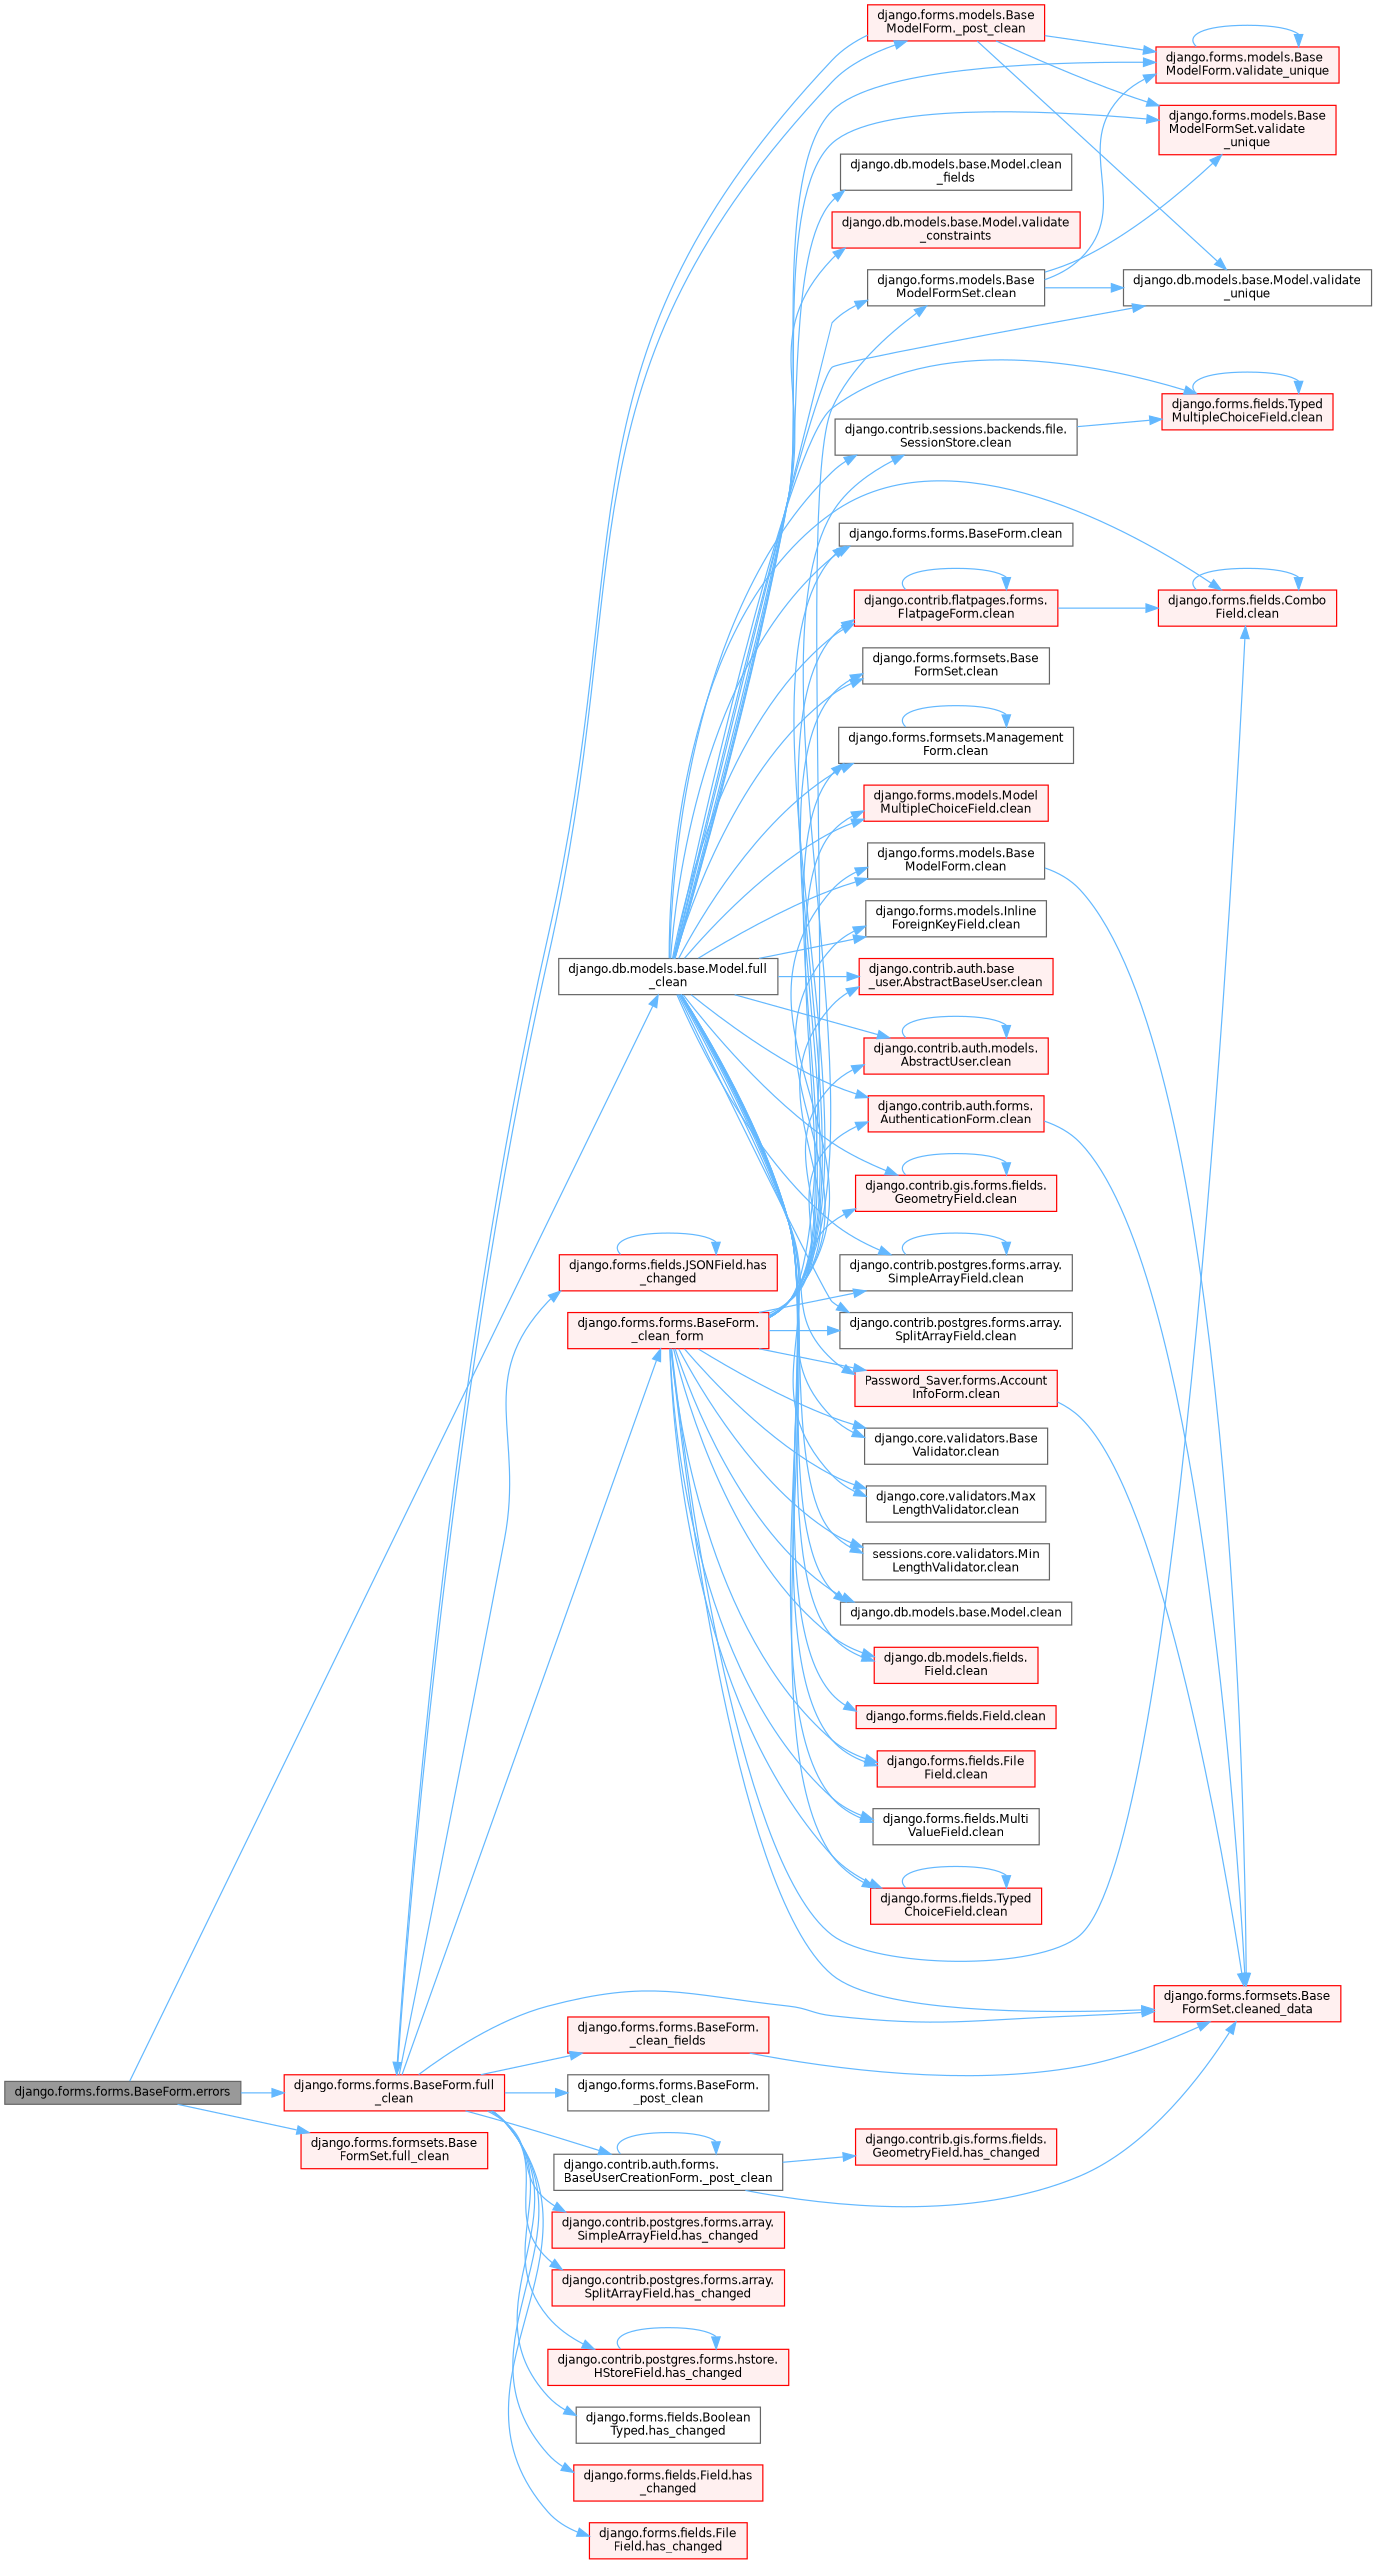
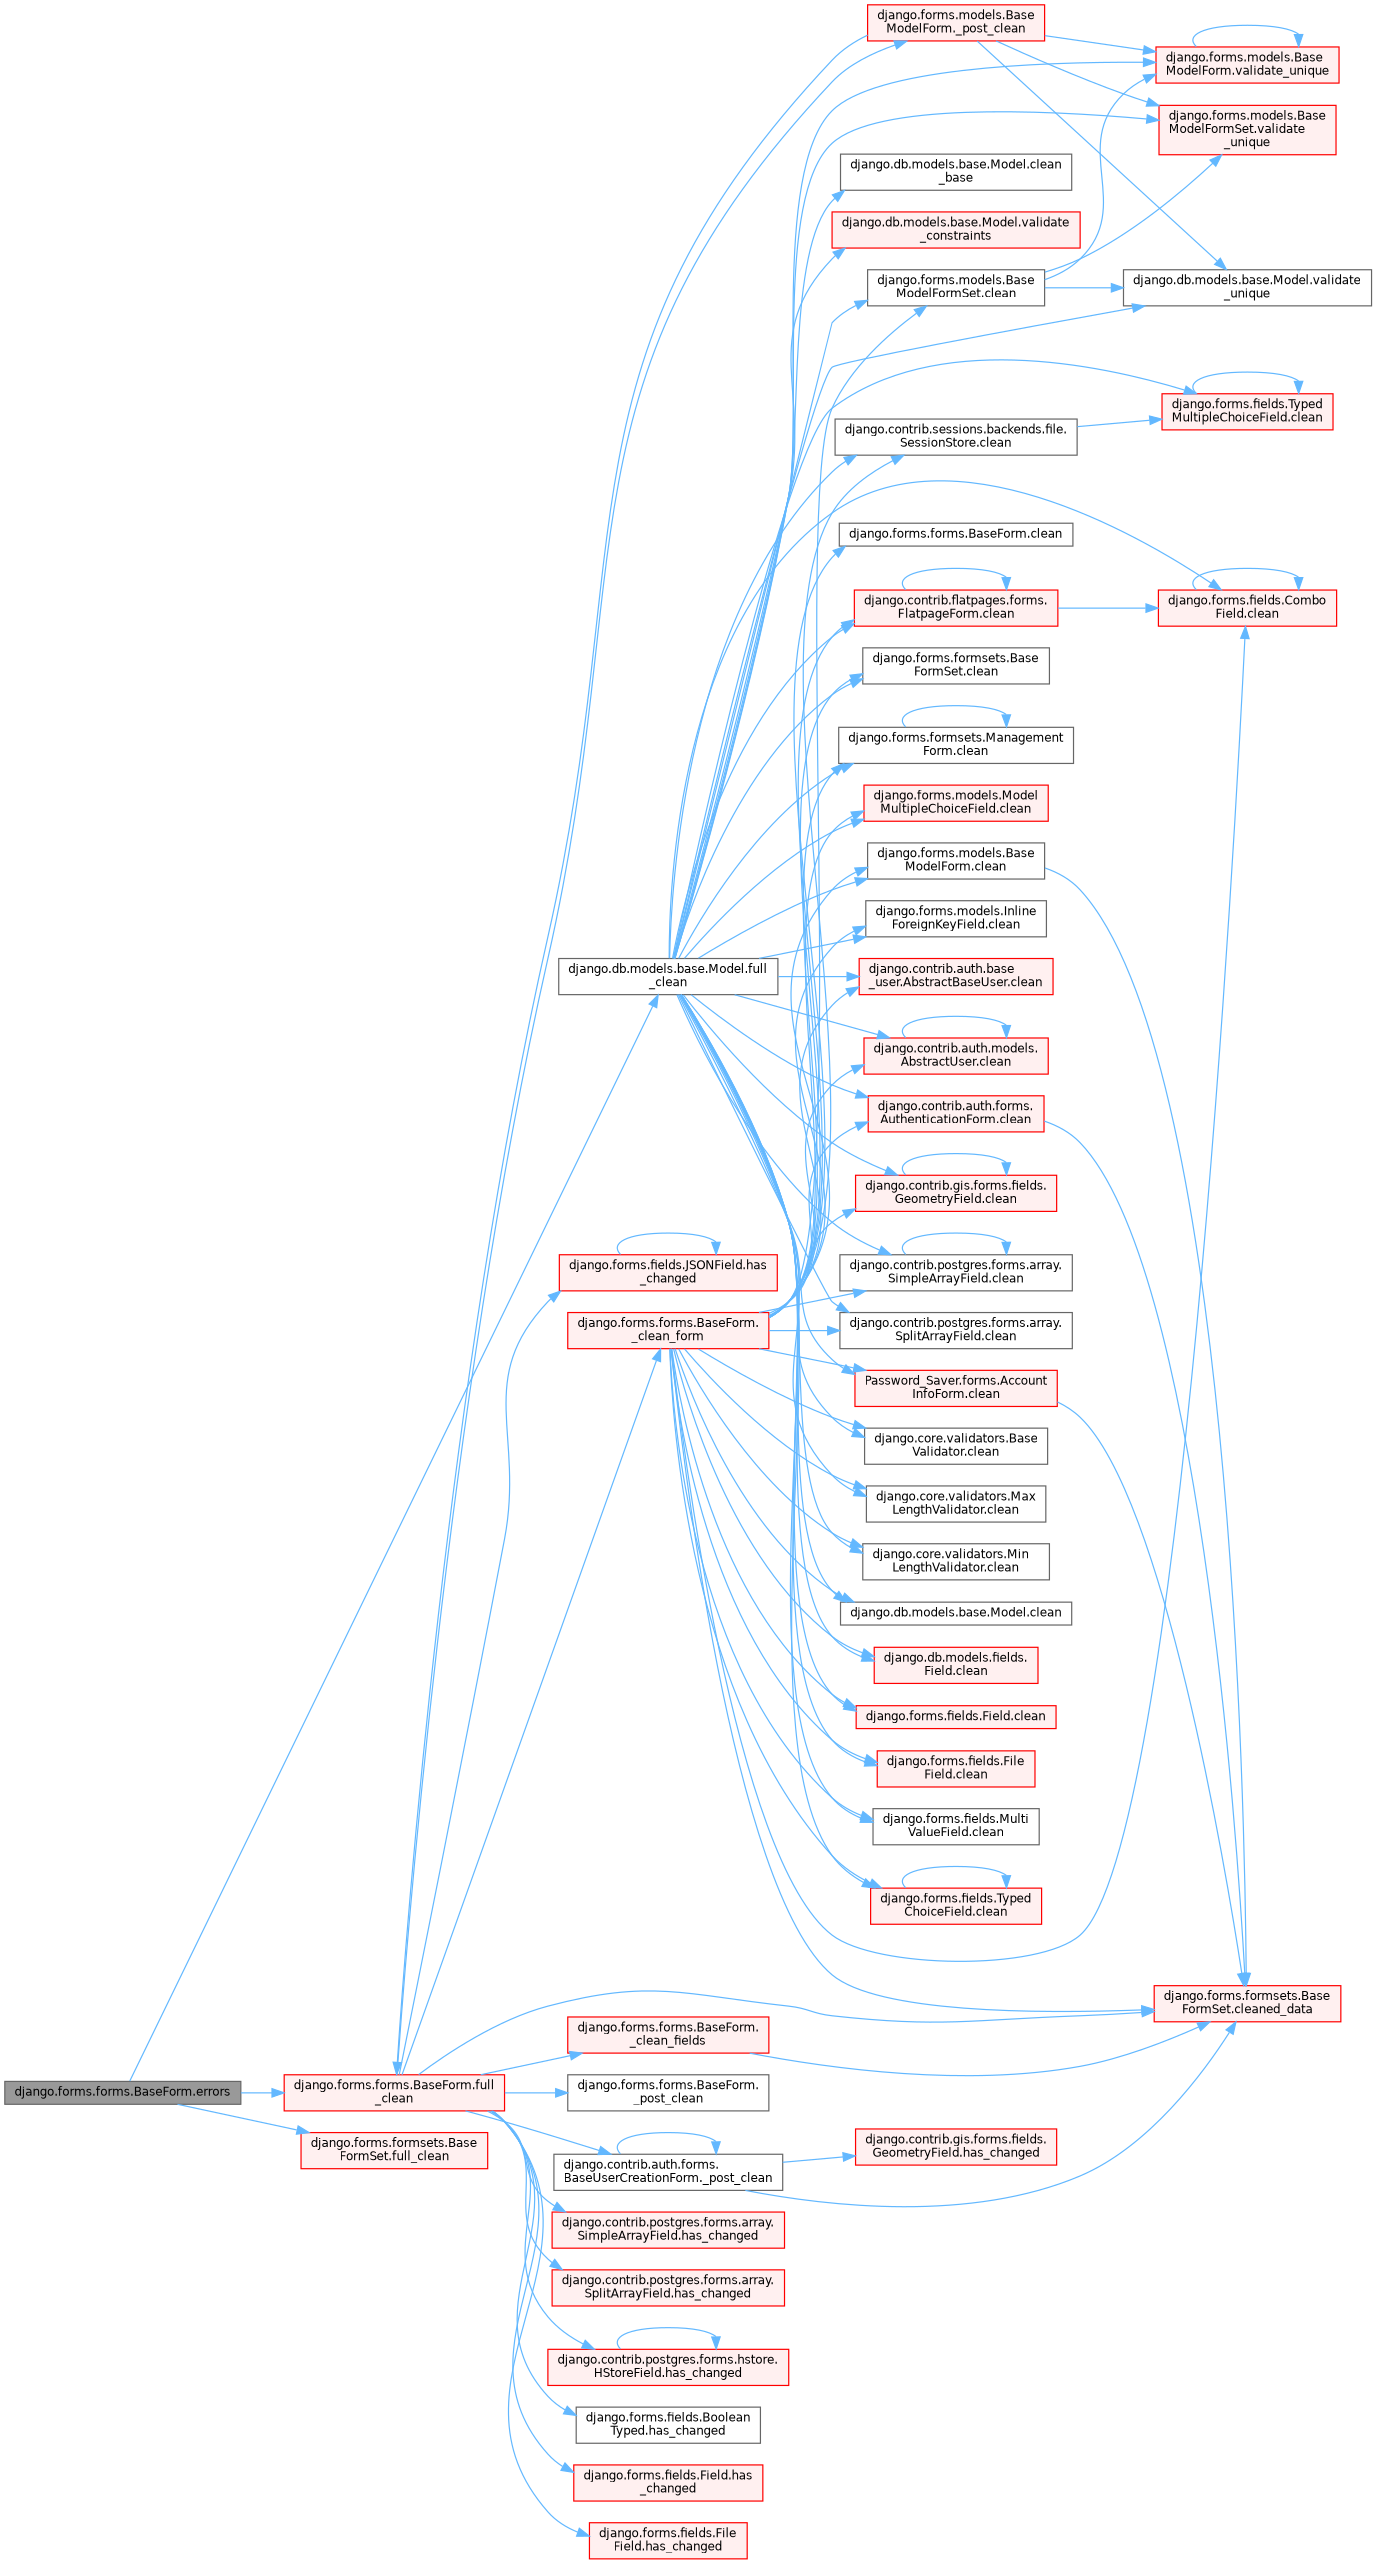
(956, 172) -> (956, 172)
(713, 749) -> none
none -> (725, 1543)
(956, 1562) -> (956, 1562)
